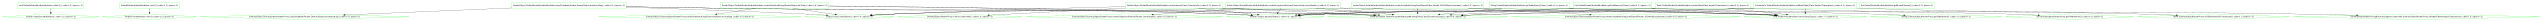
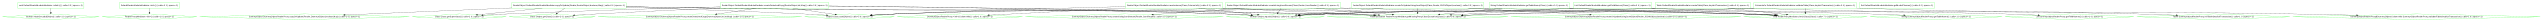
none -> (459, 17)
none -> (552, 17)
